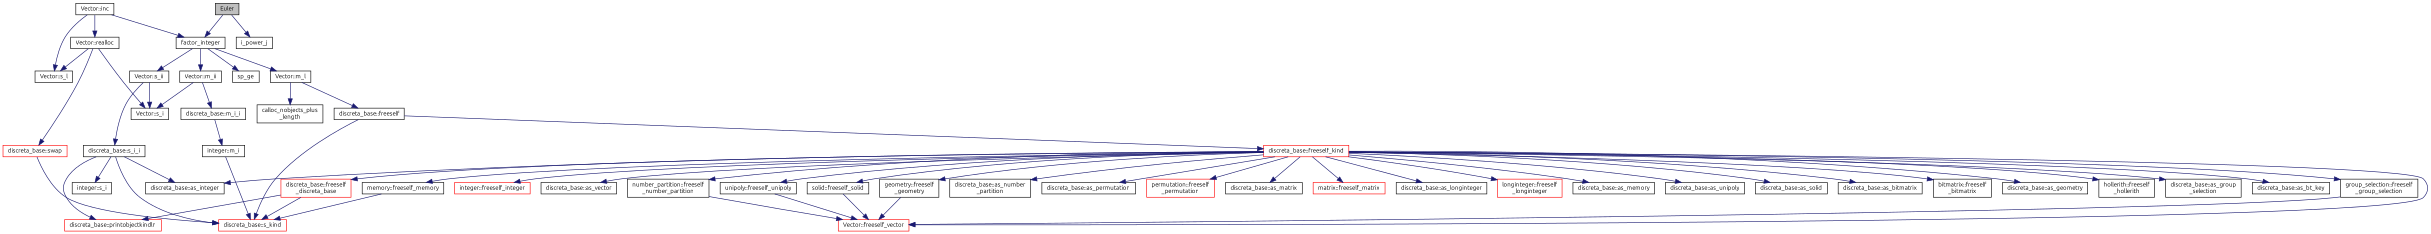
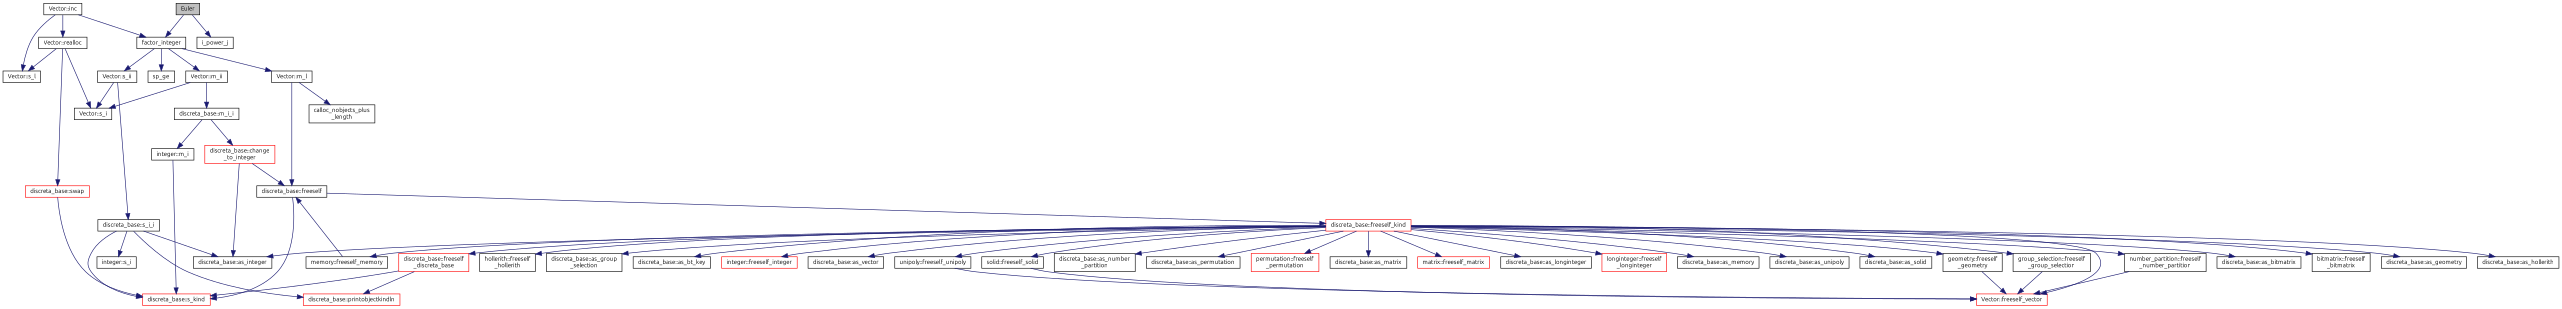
none -> (240, 154)
(331, 206) -> (321, 229)
none -> (2518, 263)
